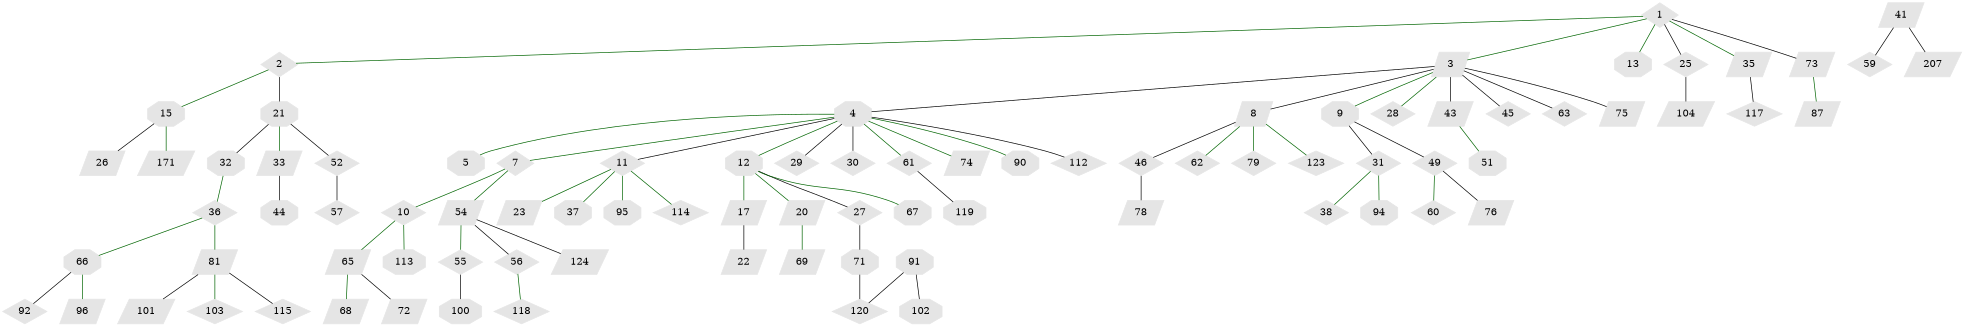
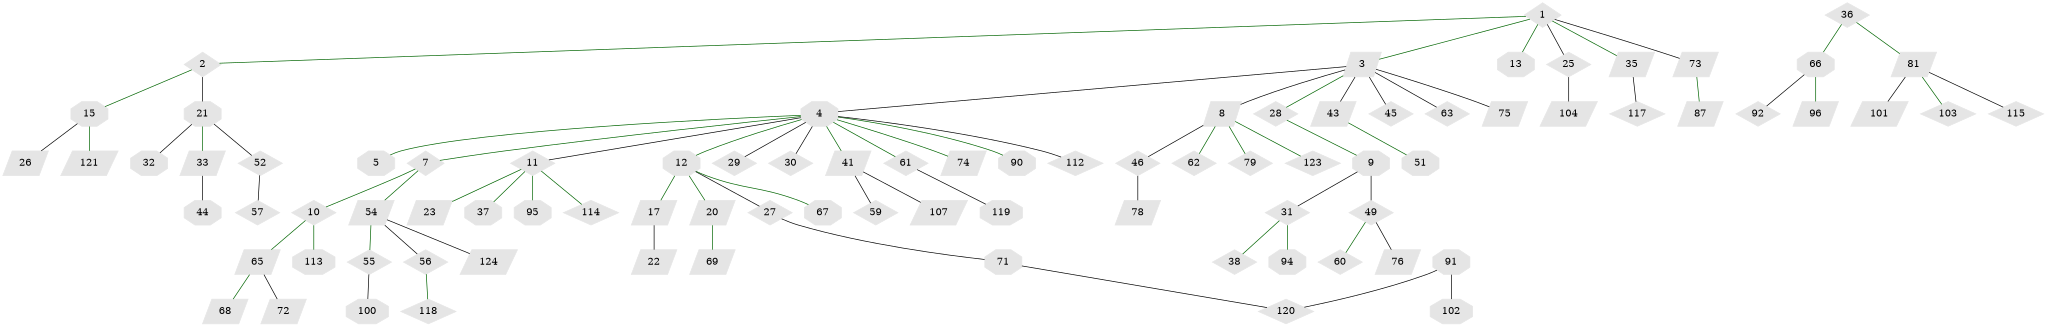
(1933, 64) -> (939, 213)
(1394, 89) -> (1322, 138)
none -> (834, 139)
(166, 163) -> (89, 163)
(220, 189) -> none
